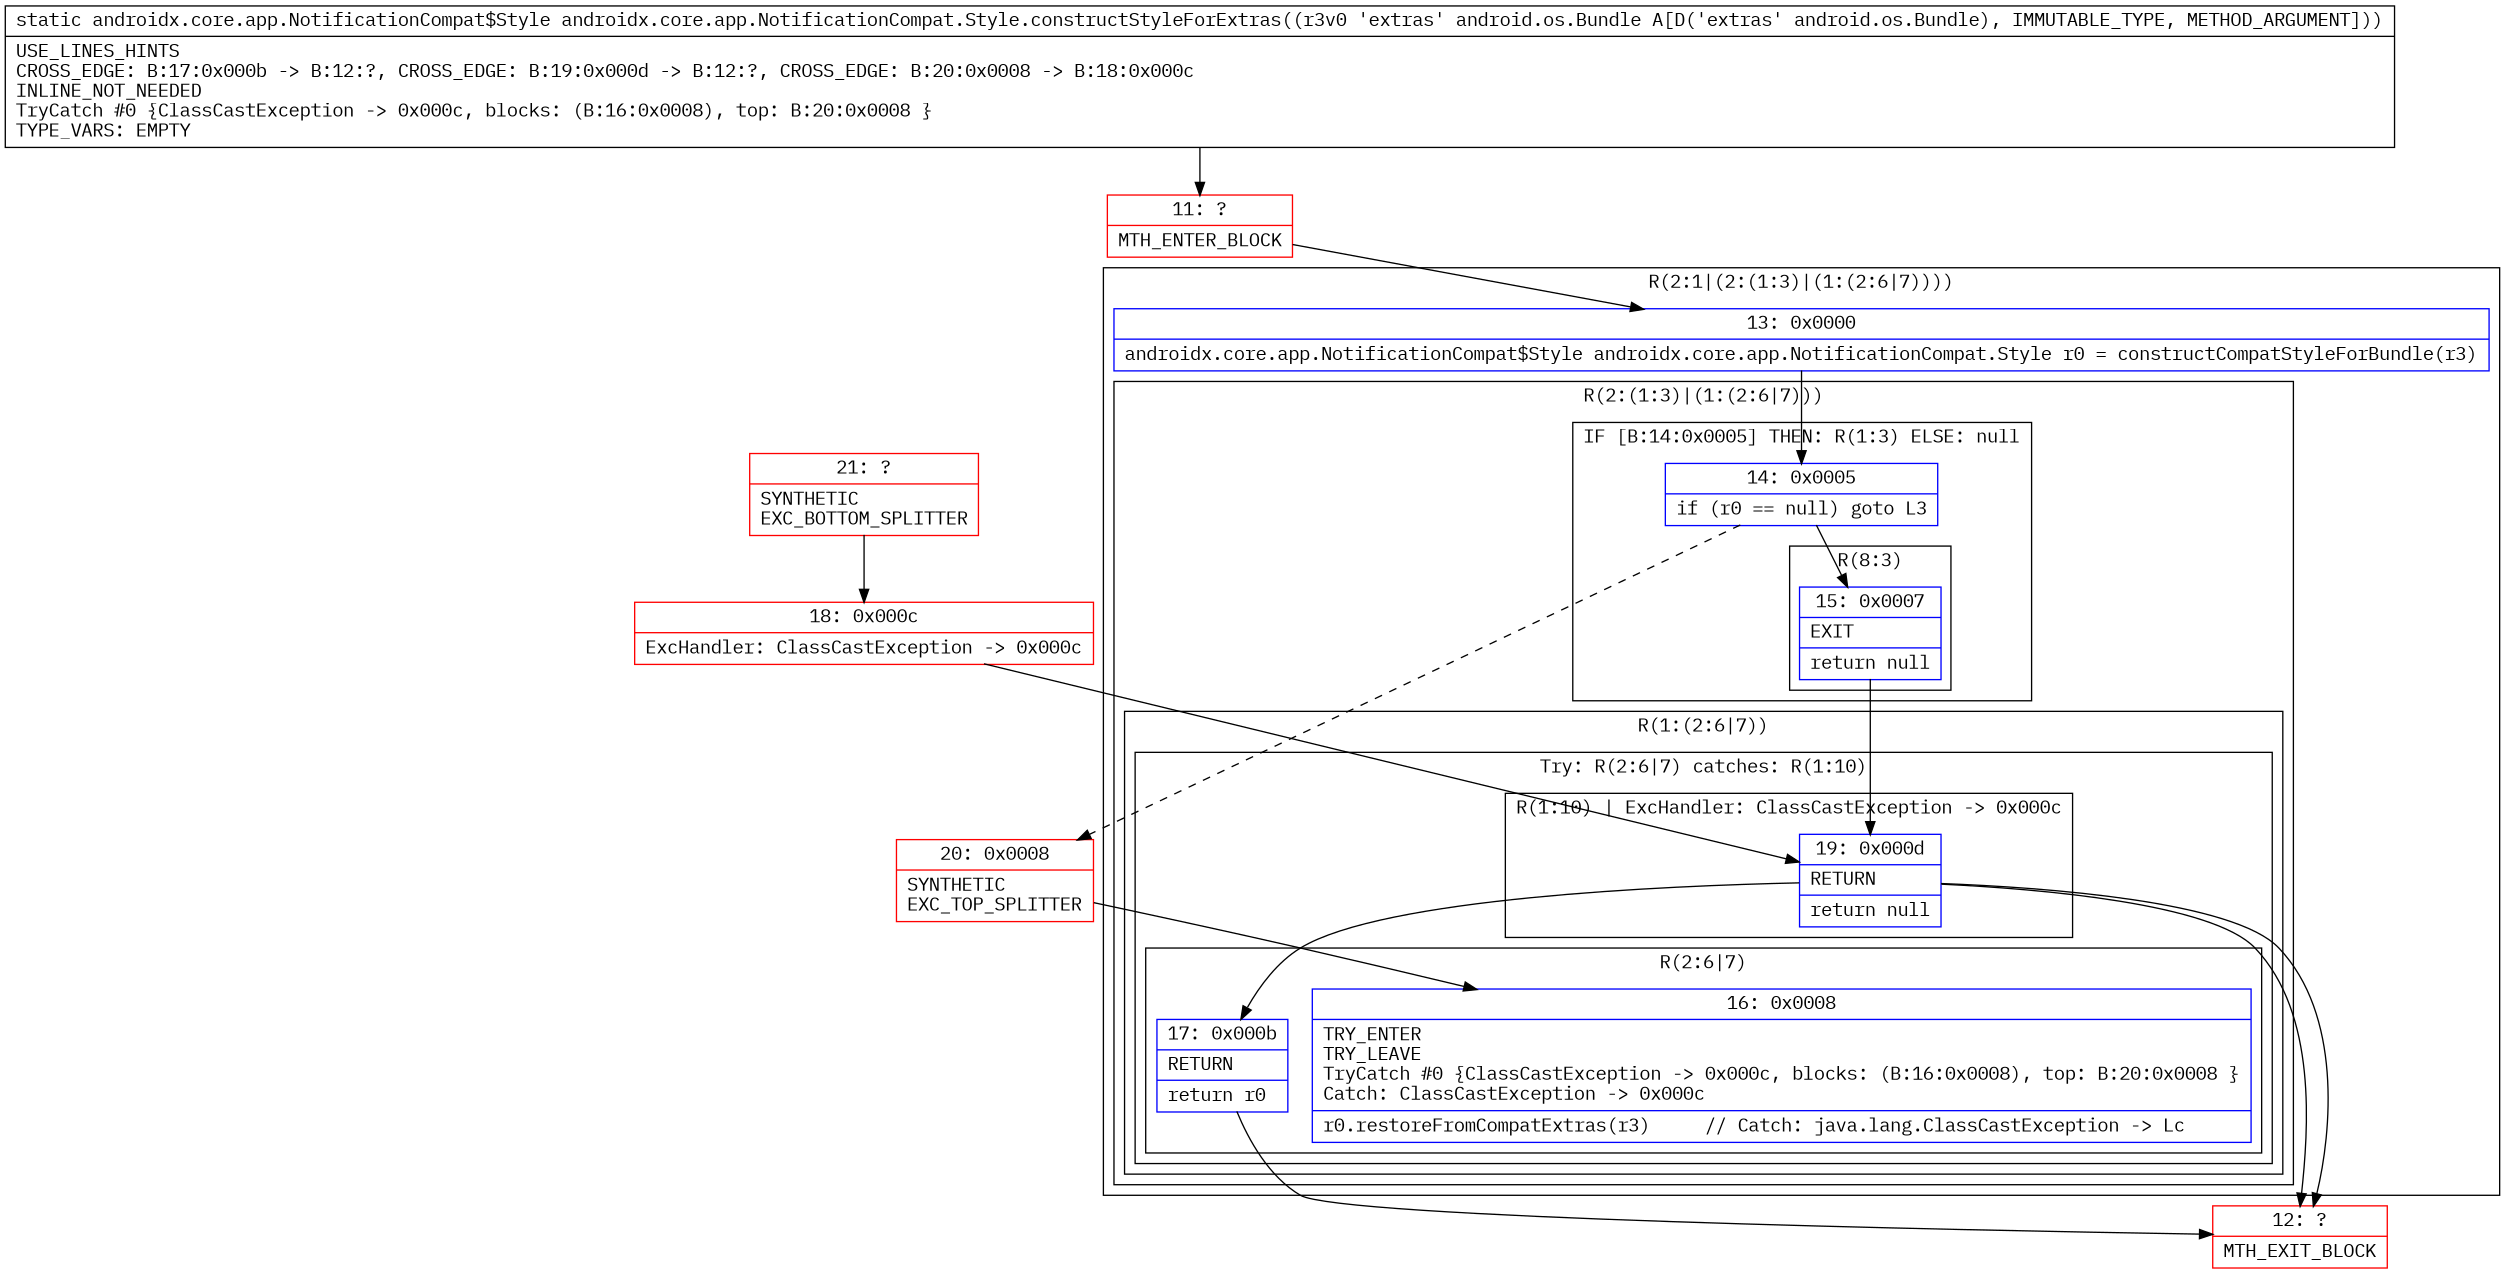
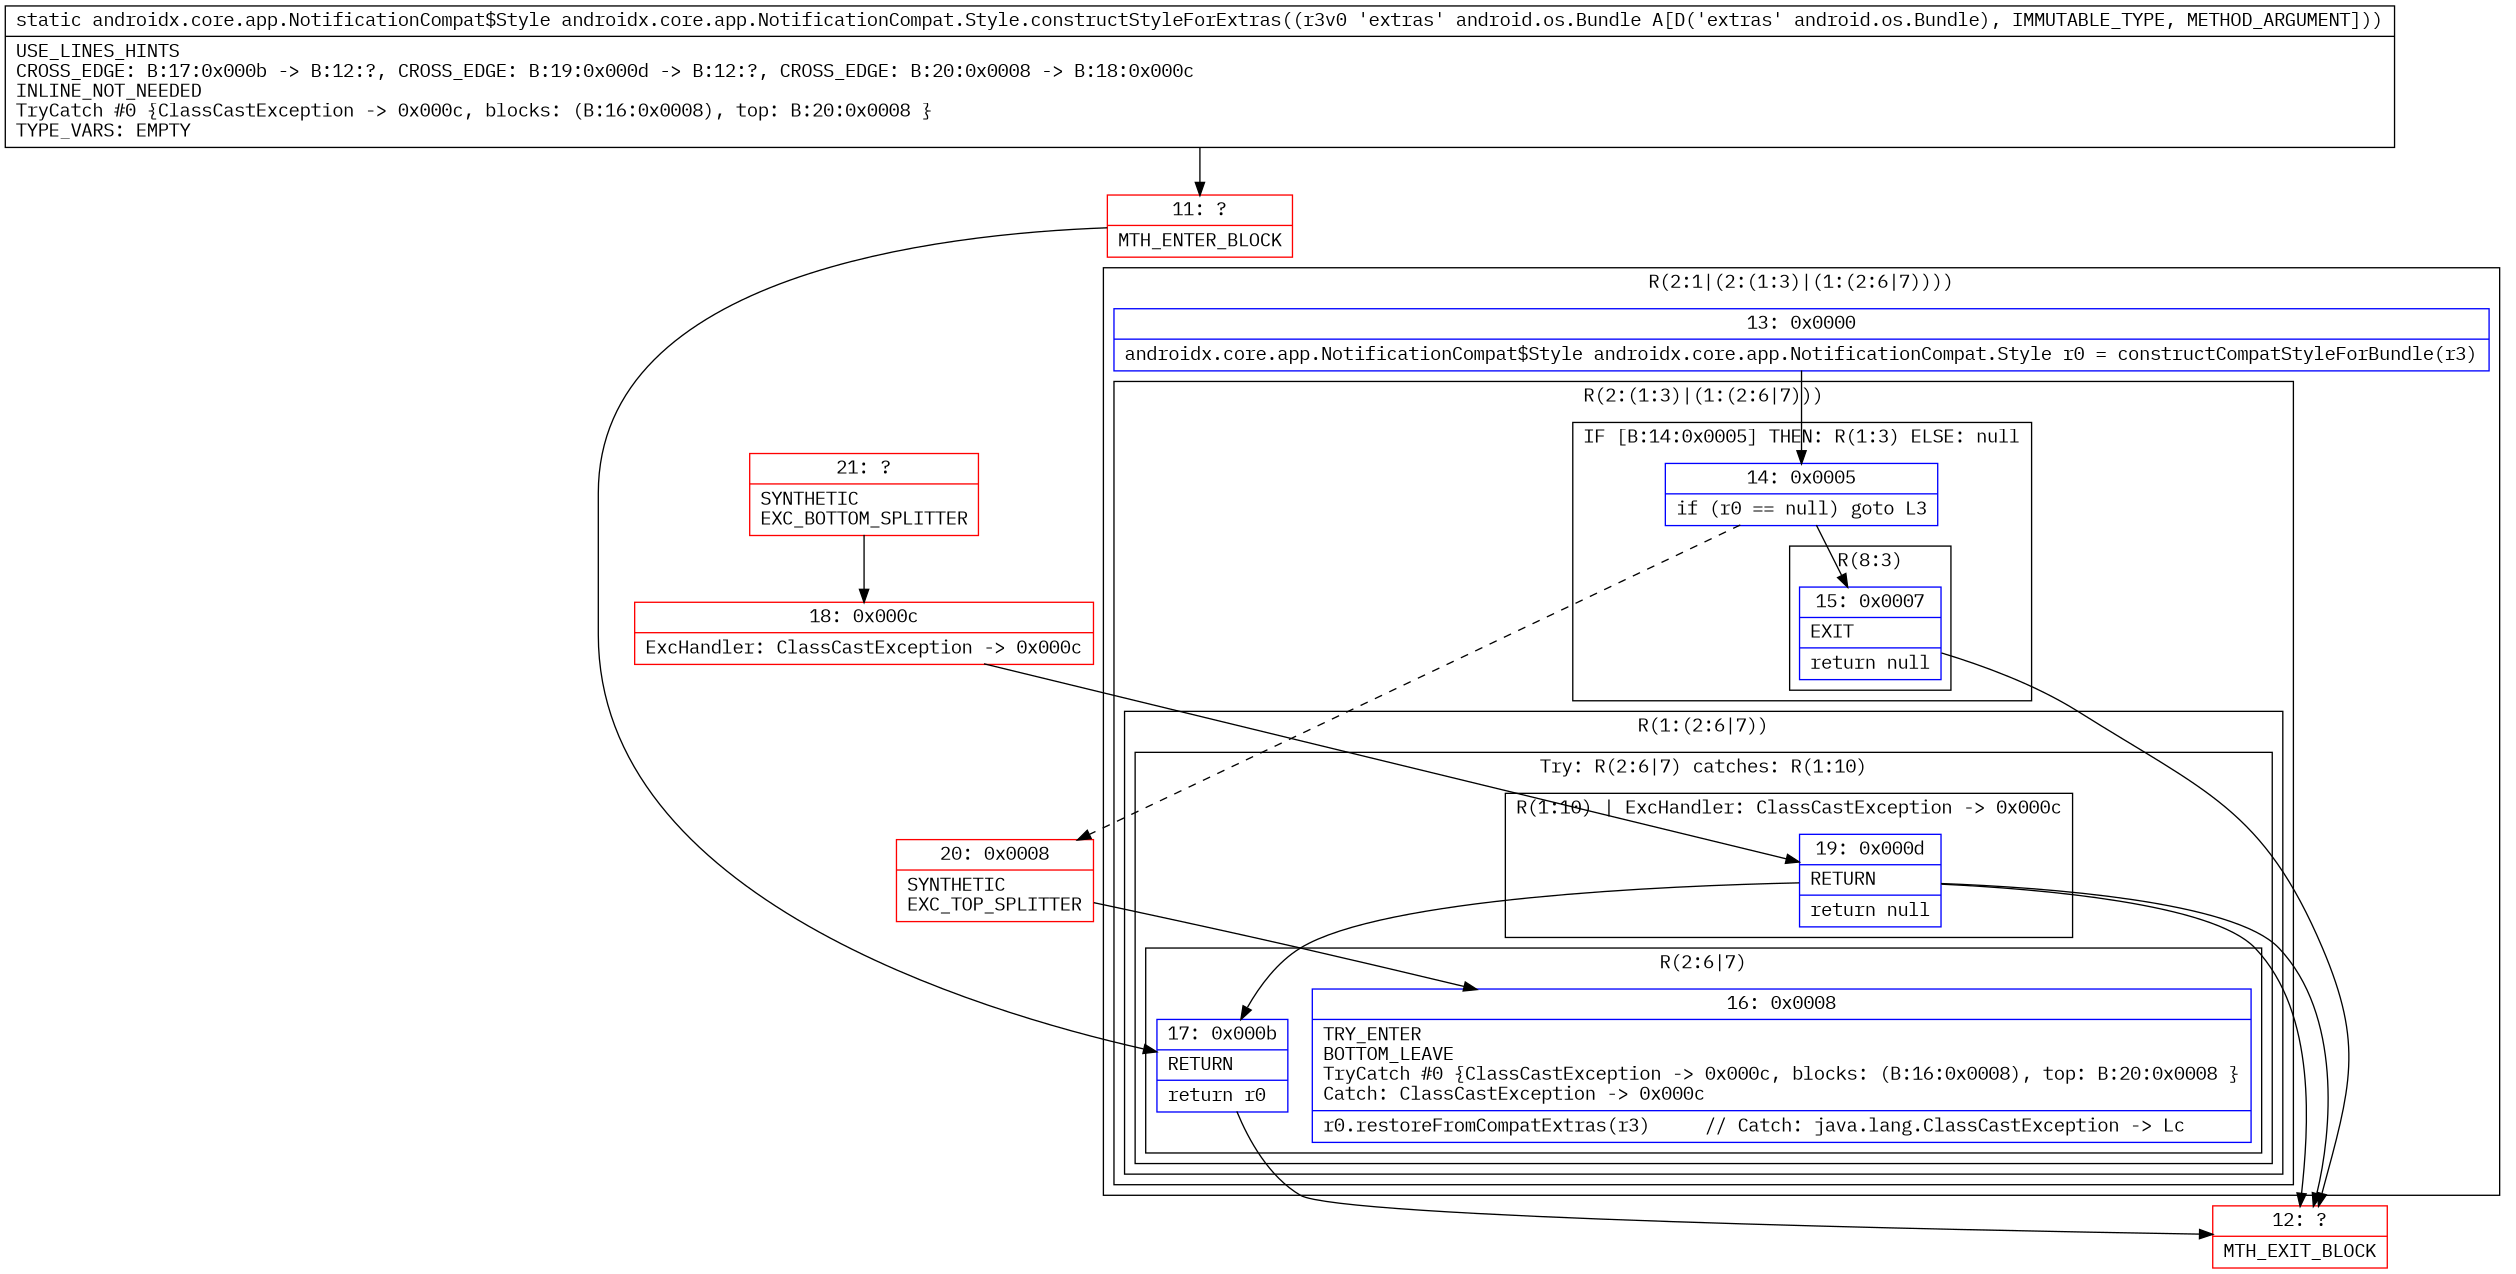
(1462, 276) -> (598, 617)
(1870, 743) -> (2260, 843)
(1372, 1054) -> (1389, 1054)
